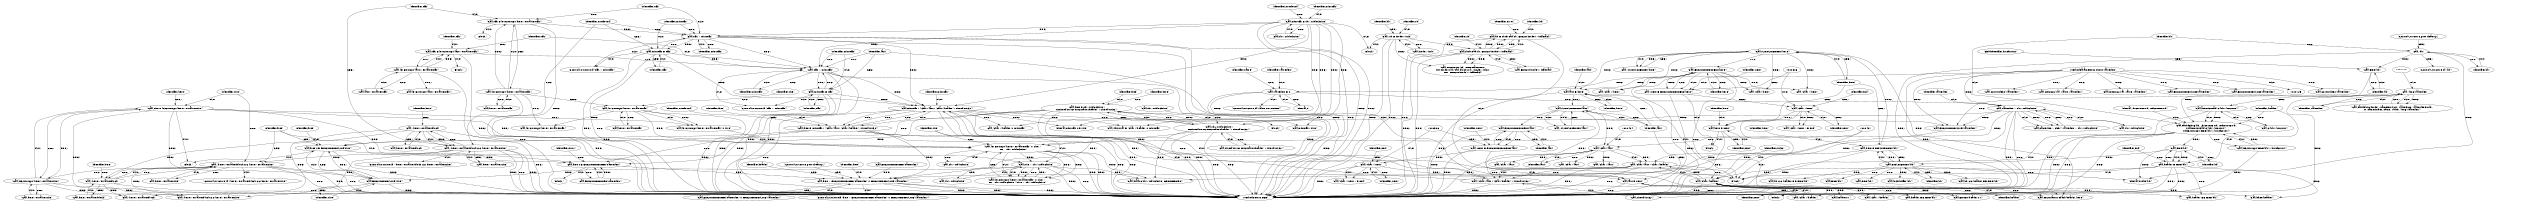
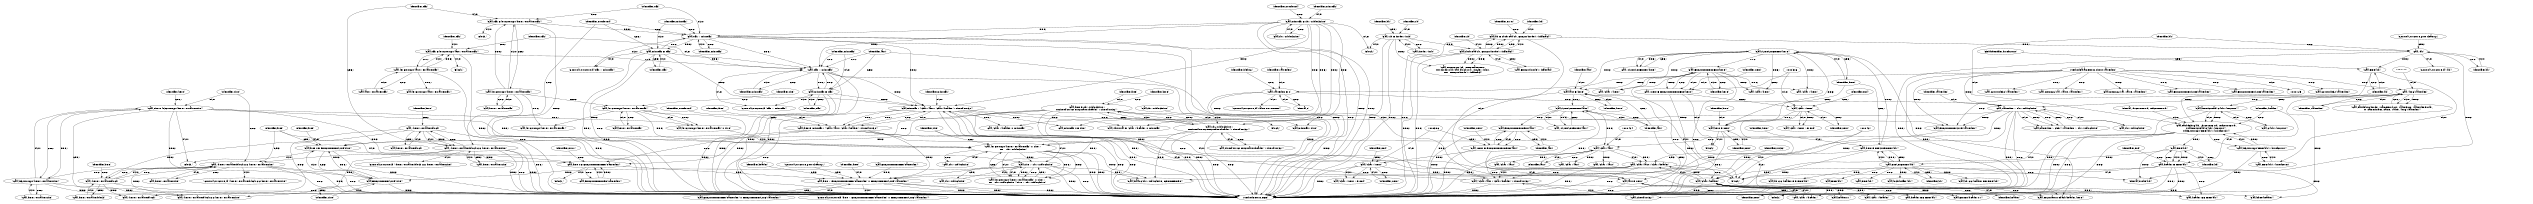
none -> (1984, 44)
(2430, 59) -> (2430, 59)
(1242, 70) -> (1242, 70)
none -> (2262, 75)
none -> (1802, 99)
none -> (2223, 99)
(1072, 128) -> (1072, 128)
(77, 157) -> (77, 157)
none -> (2272, 165)
